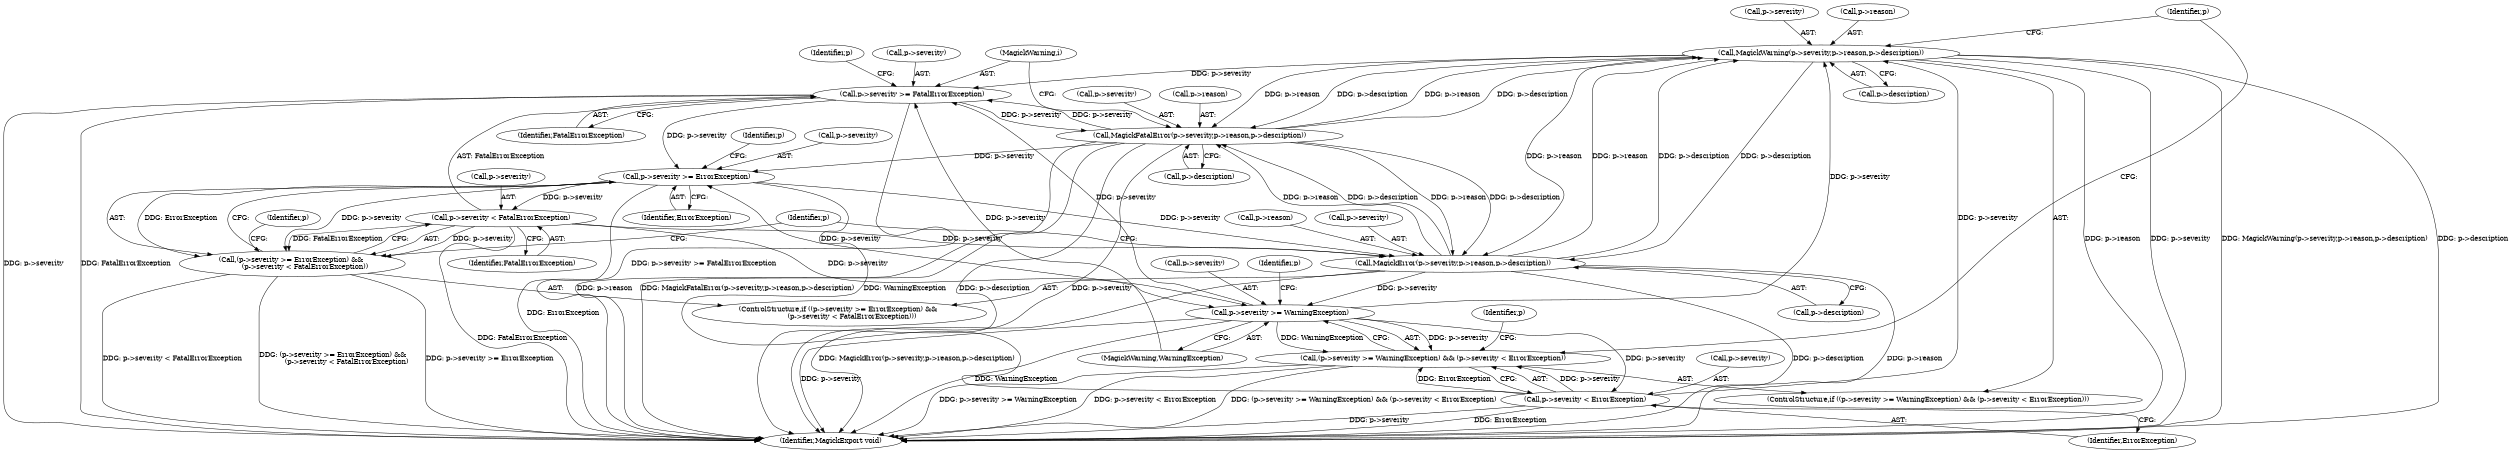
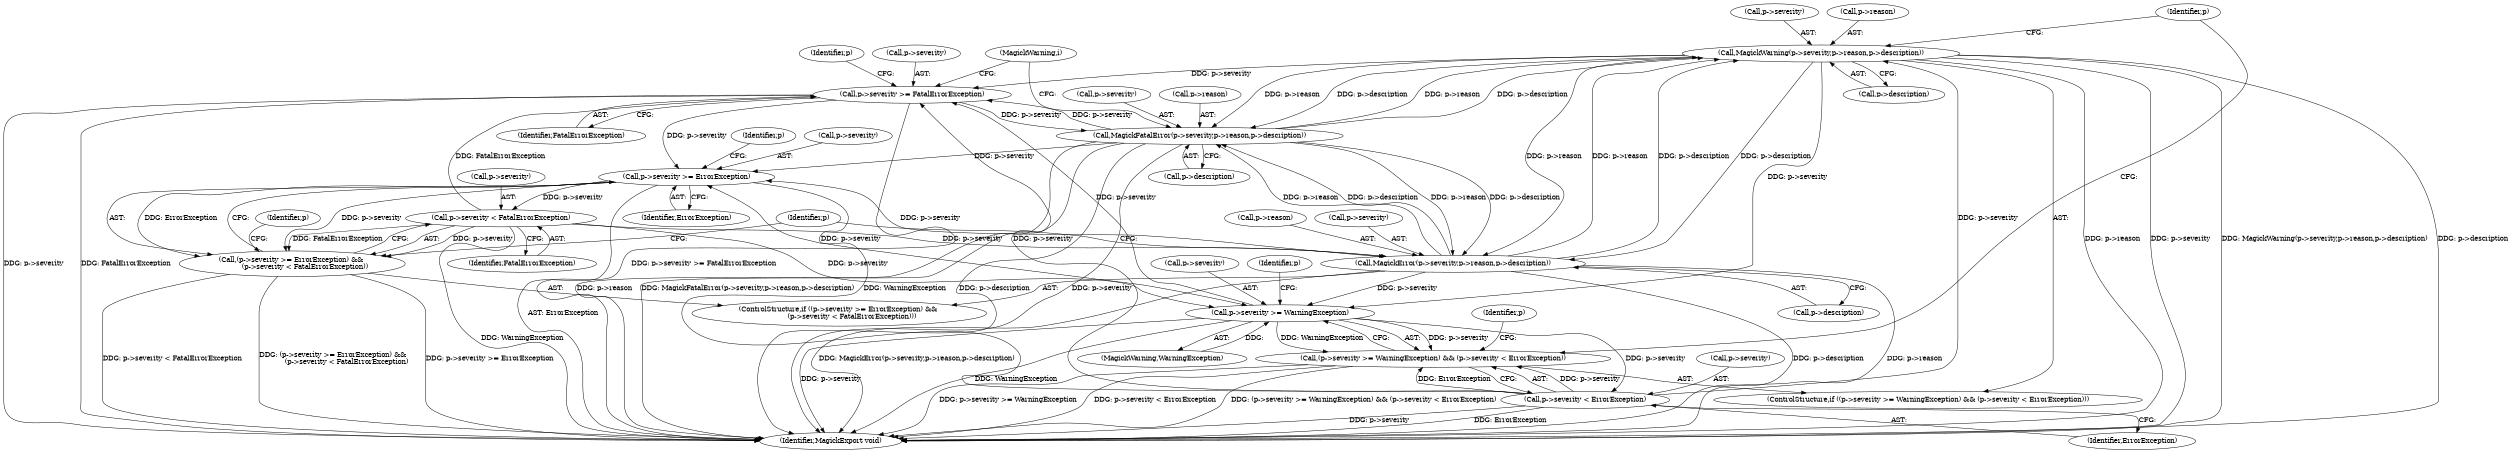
(989, 74) -> (989, 74)
(501, 157) -> (501, 157)
(1073, 215) -> (1100, 235)
(1025, 255) -> (1068, 356)
(1682, 298) -> (1677, 278)
(563, 313) -> (563, 313)
(522, 338) -> (522, 338)
(1223, 338) -> (1223, 338)
(1256, 338) -> (1256, 338)
